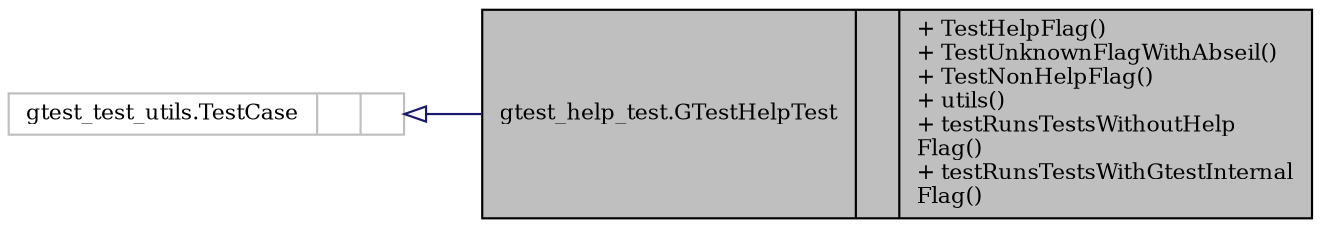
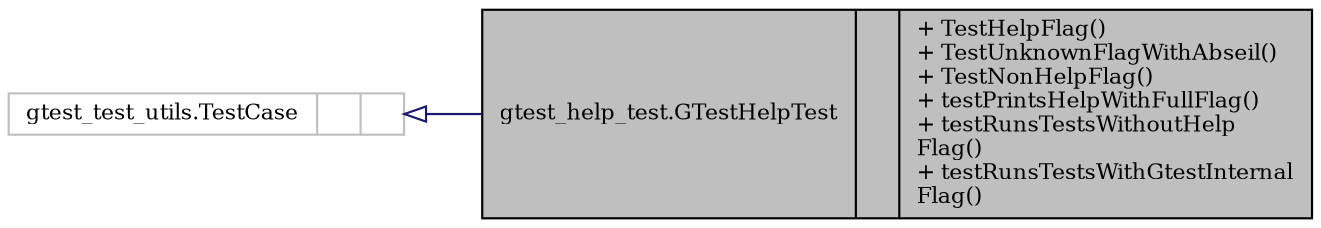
(961, 101) -> (1088, 101)
